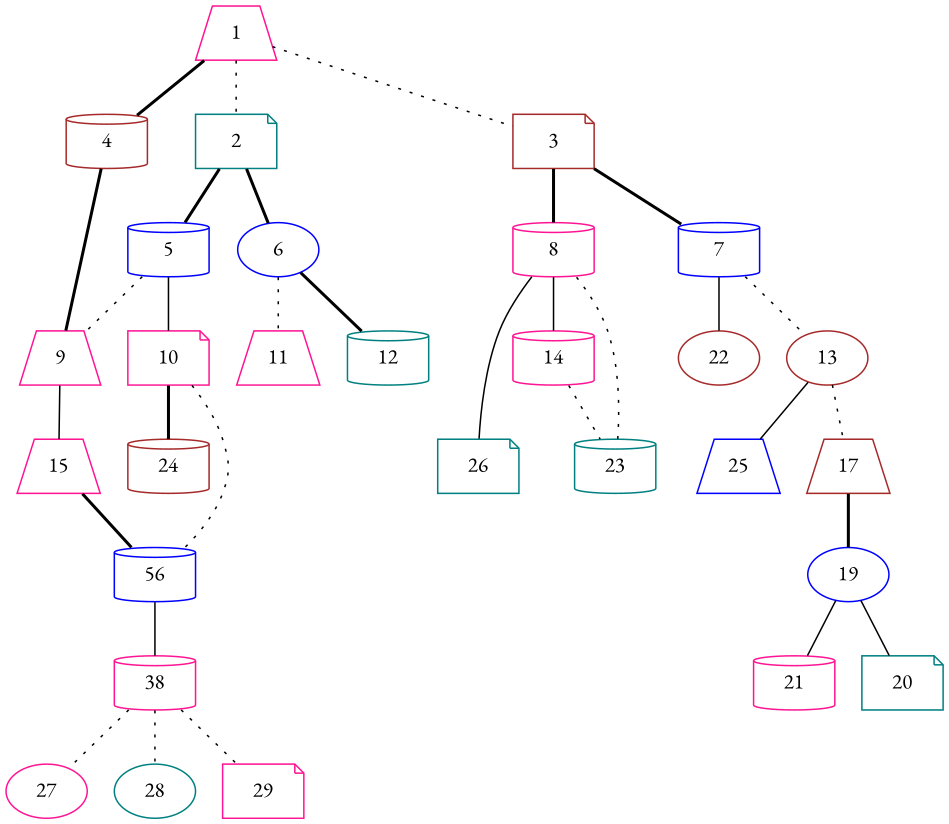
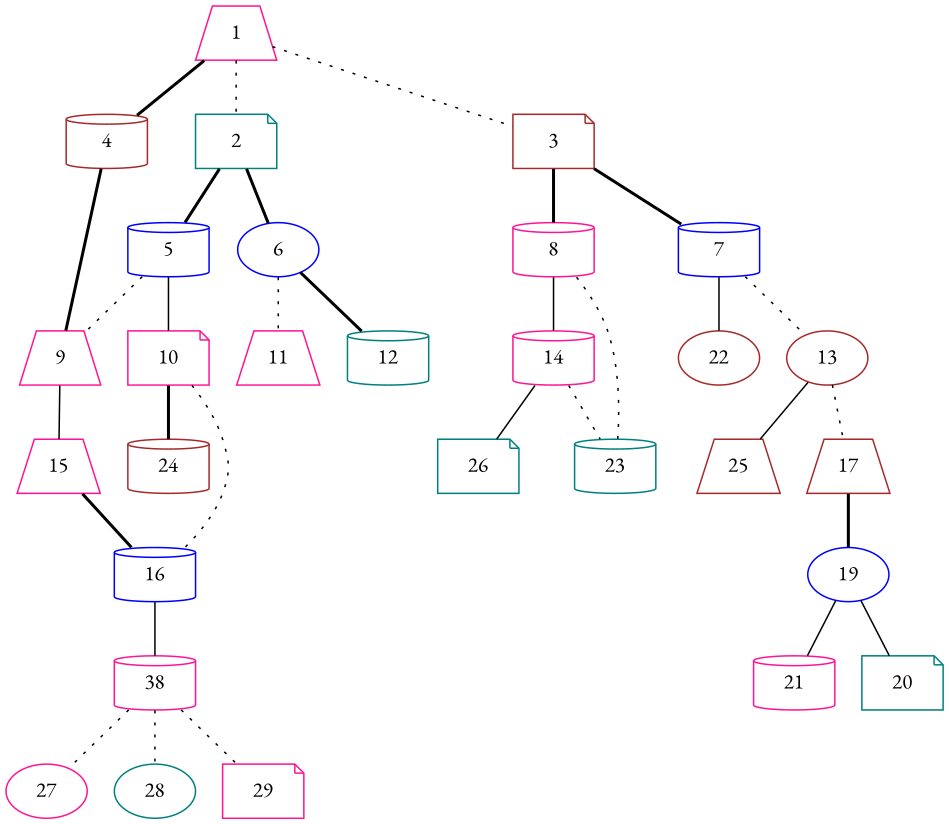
(492, 353) -> (516, 412)
(739, 466) -> (739, 466)
(155, 575) -> (155, 575)
